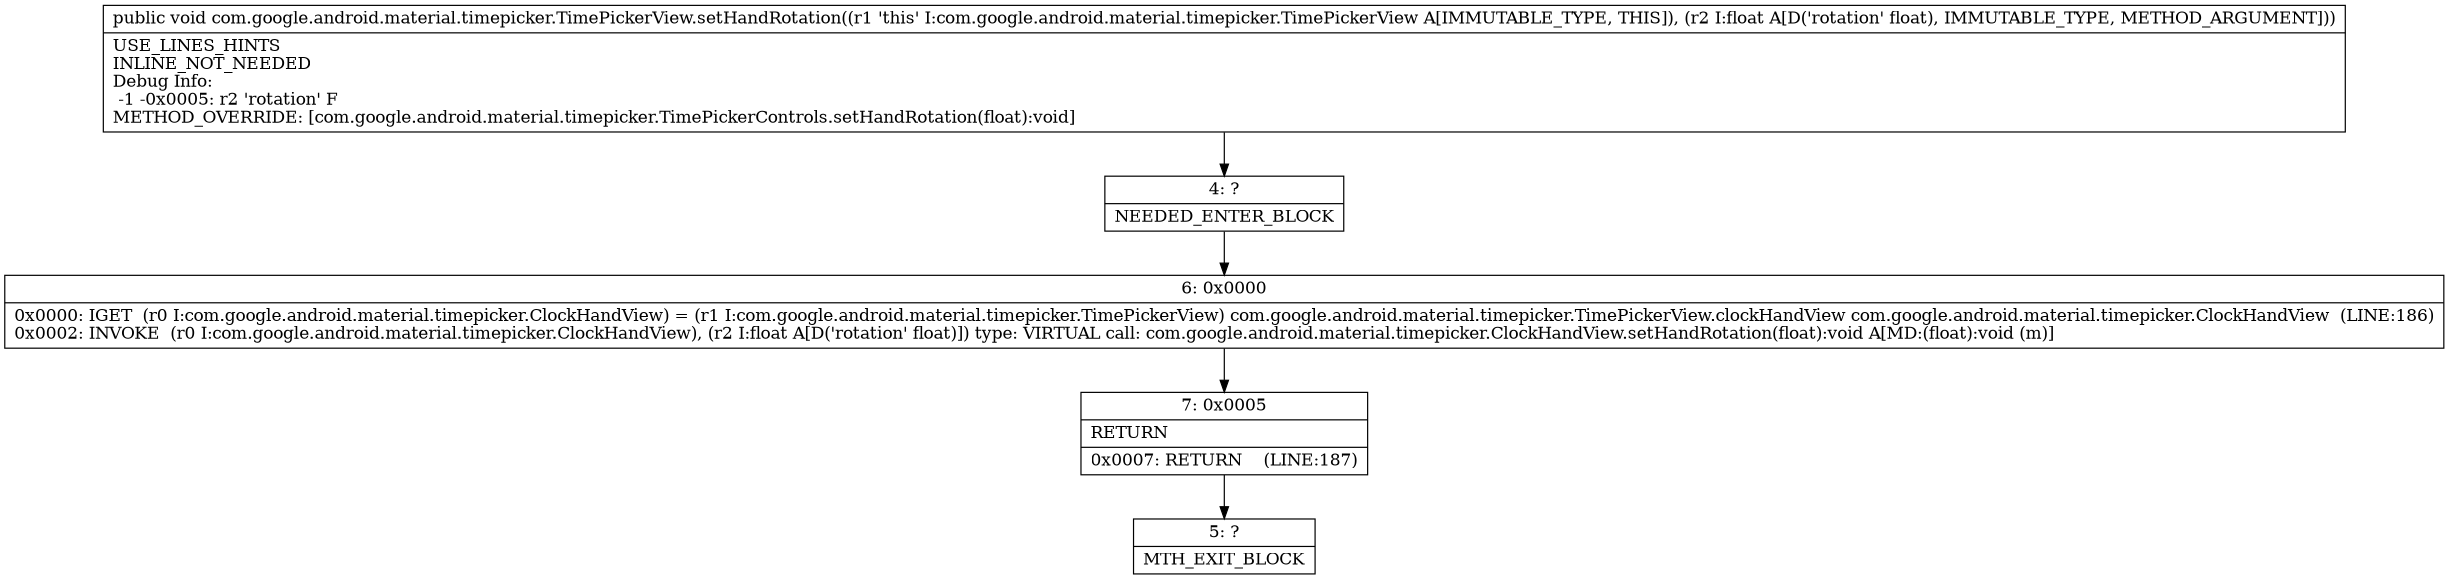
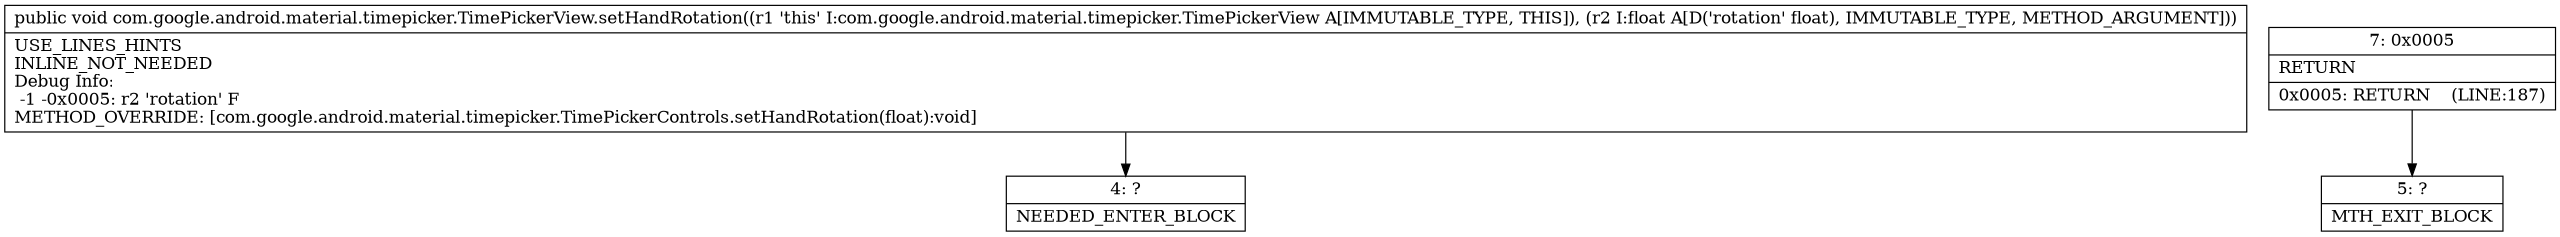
(1224, 312) -> none
(1224, 460) -> (2412, 96)
